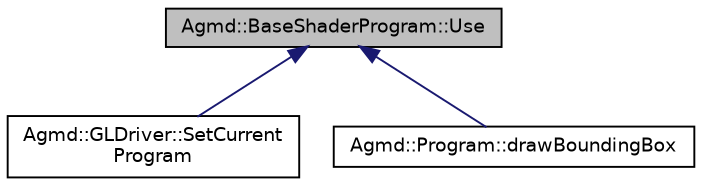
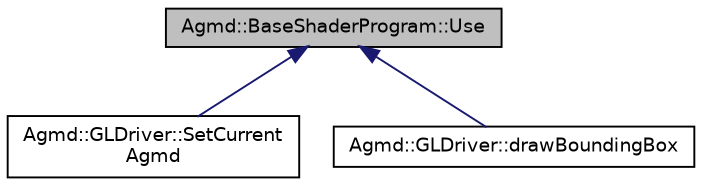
(153, 147) -> (153, 147)
(514, 147) -> (514, 147)
